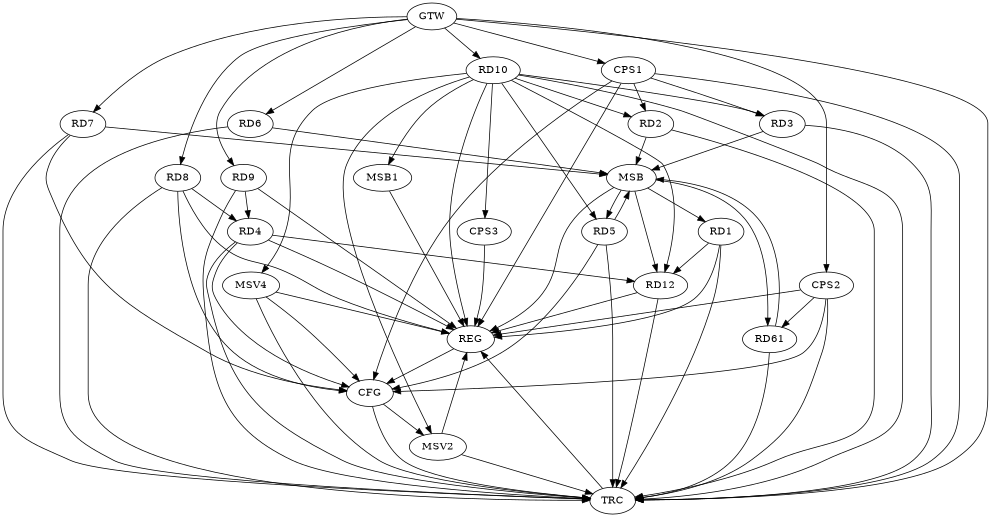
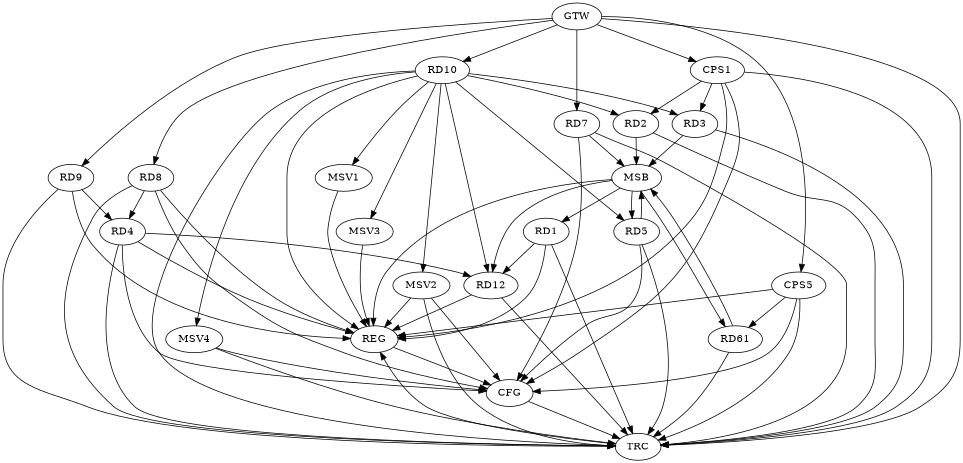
(250, 124) -> none
(383, 178) -> (344, 178)
(484, 232) -> (365, 232)
(826, 285) -> (799, 285)
(359, 312) -> none
(400, 417) -> (463, 336)
